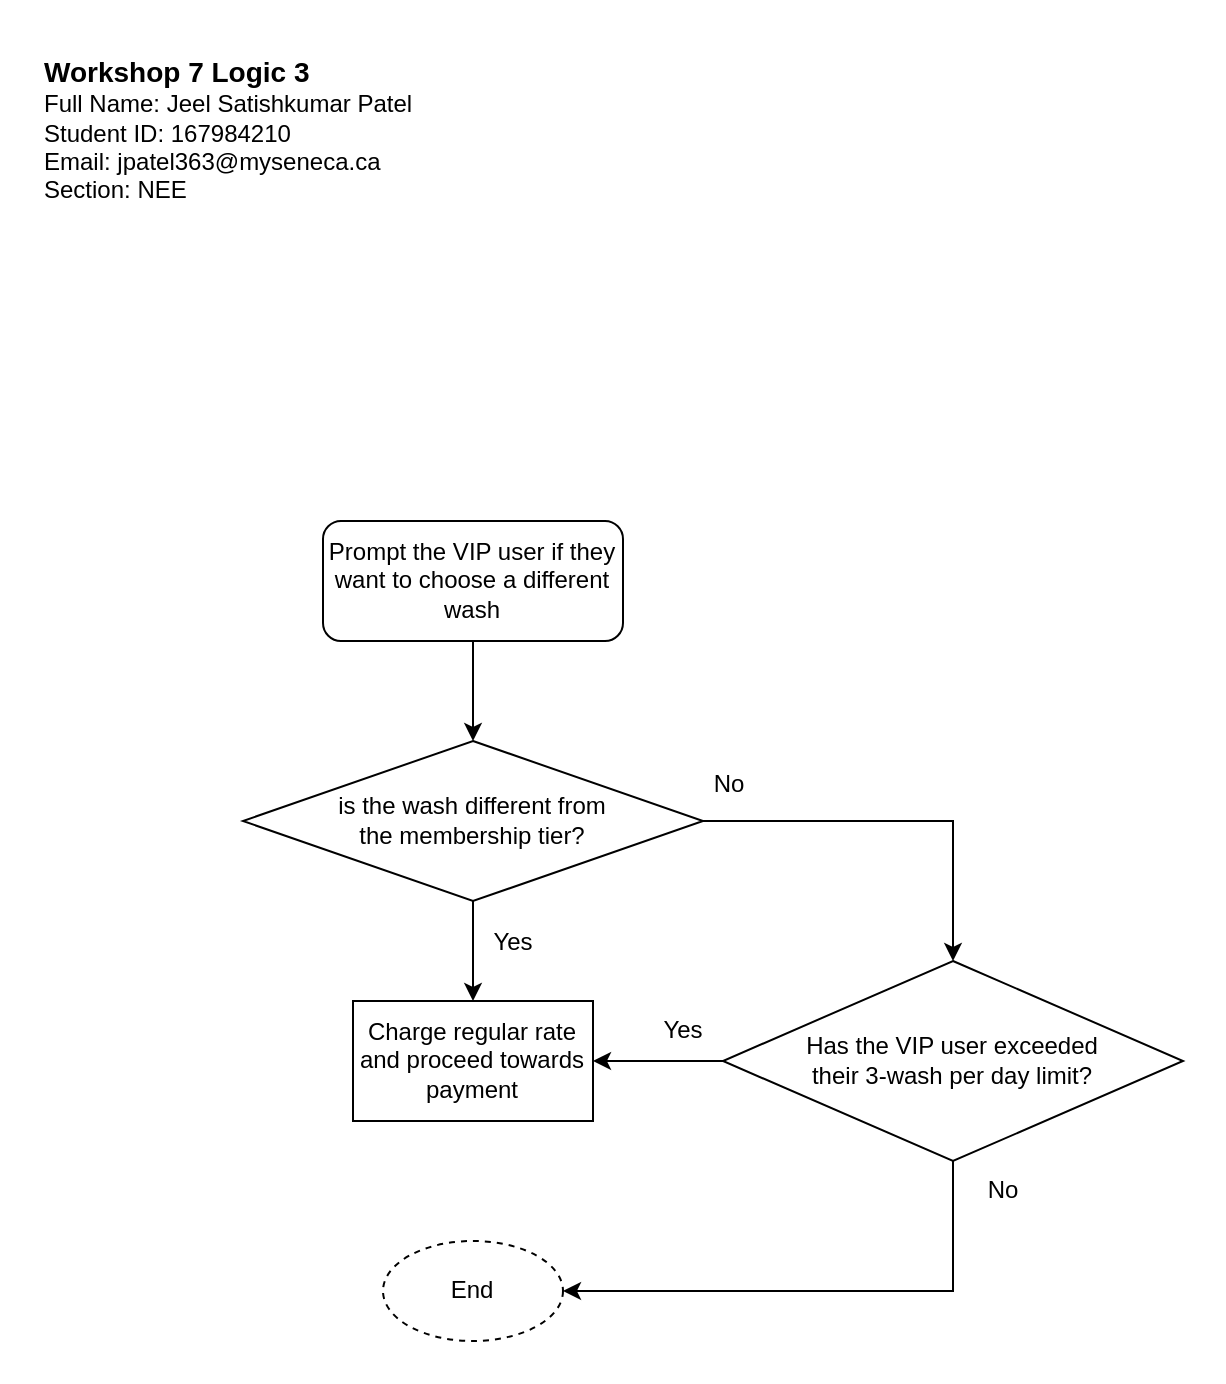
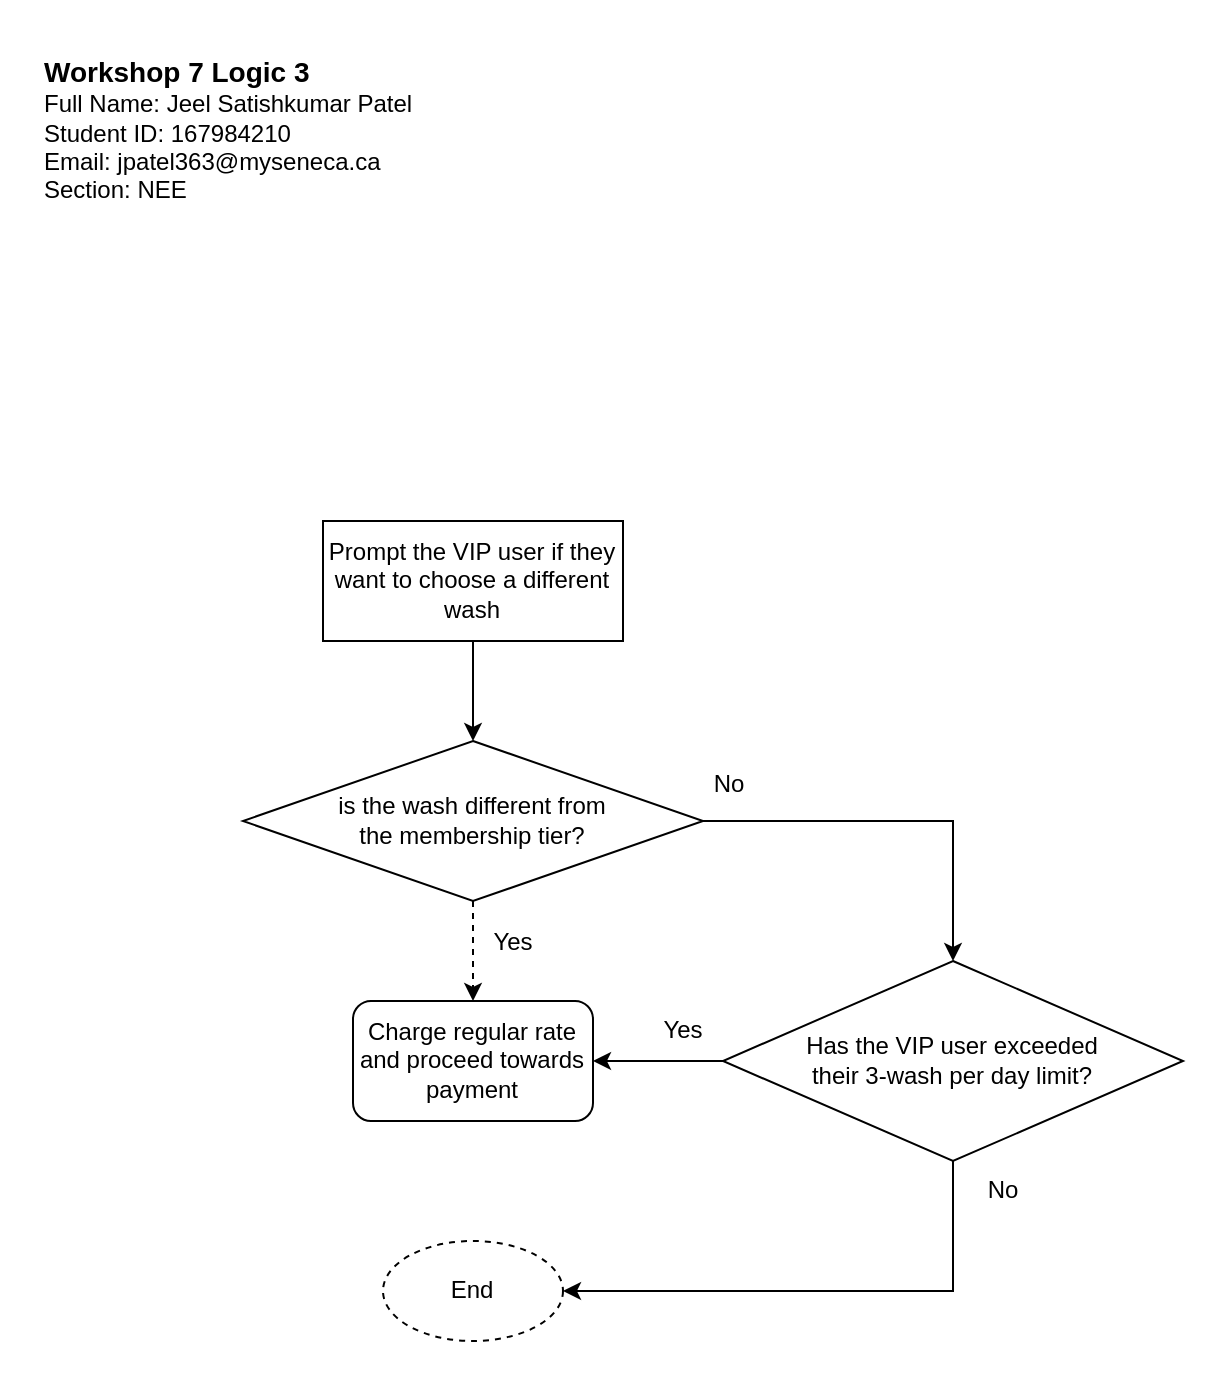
(473, 581) -> (473, 581)
(473, 945) -> (473, 945)
(473, 1061) -> (473, 1061)
